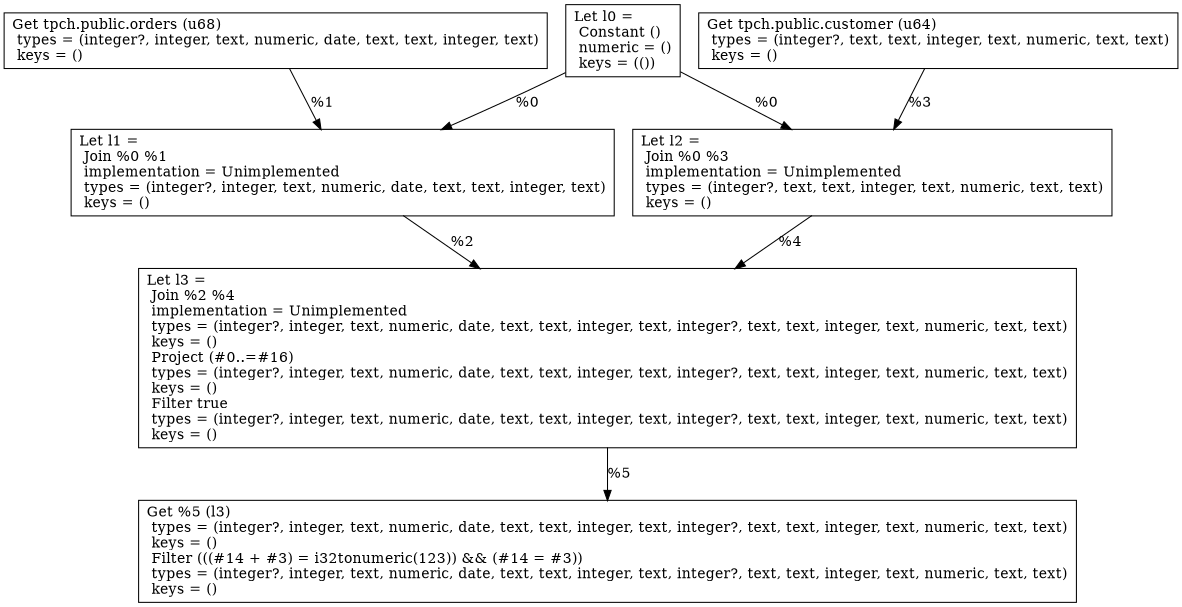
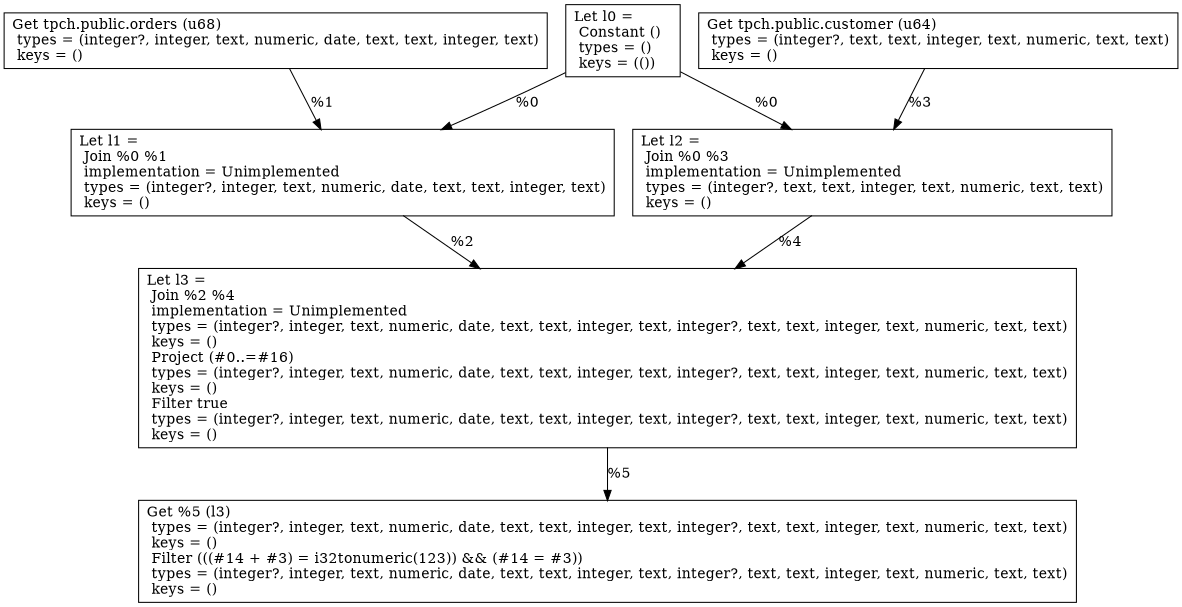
(623, 41) -> (623, 41)
